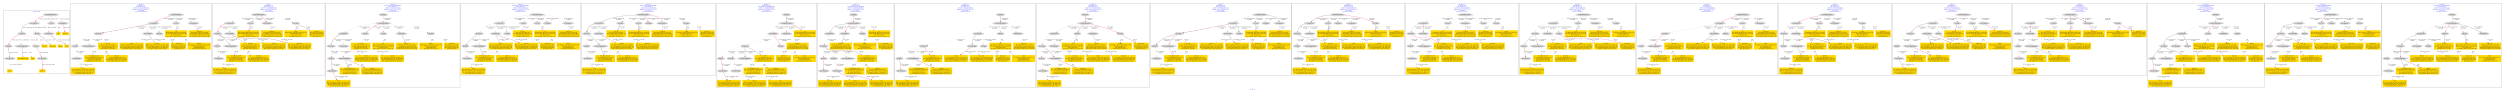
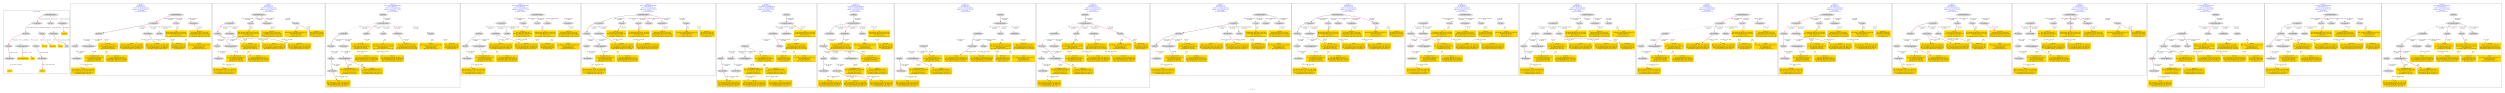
(58, 34) -> none
(67, 46) -> (67, 46)
